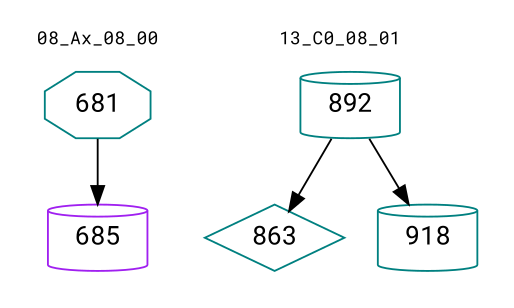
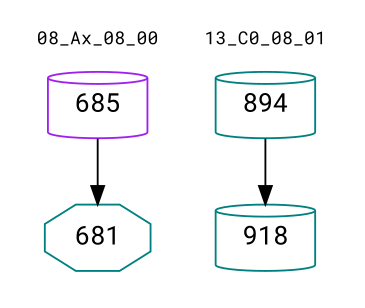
(350, 105) -> (265, 105)
(98, 162) -> (98, 162)
(275, 238) -> none
